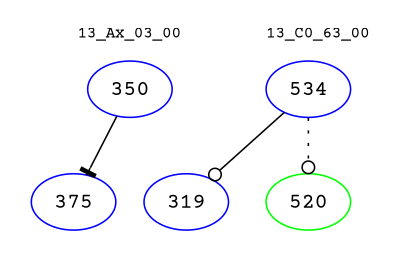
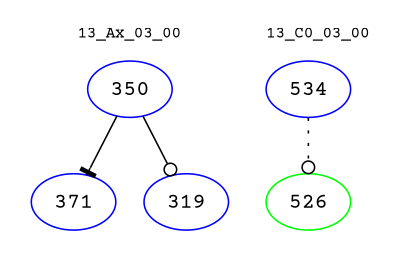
(319, 34) -> (319, 34)
(263, 131) -> (155, 140)
(74, 202) -> (74, 202)
(308, 202) -> (308, 202)
